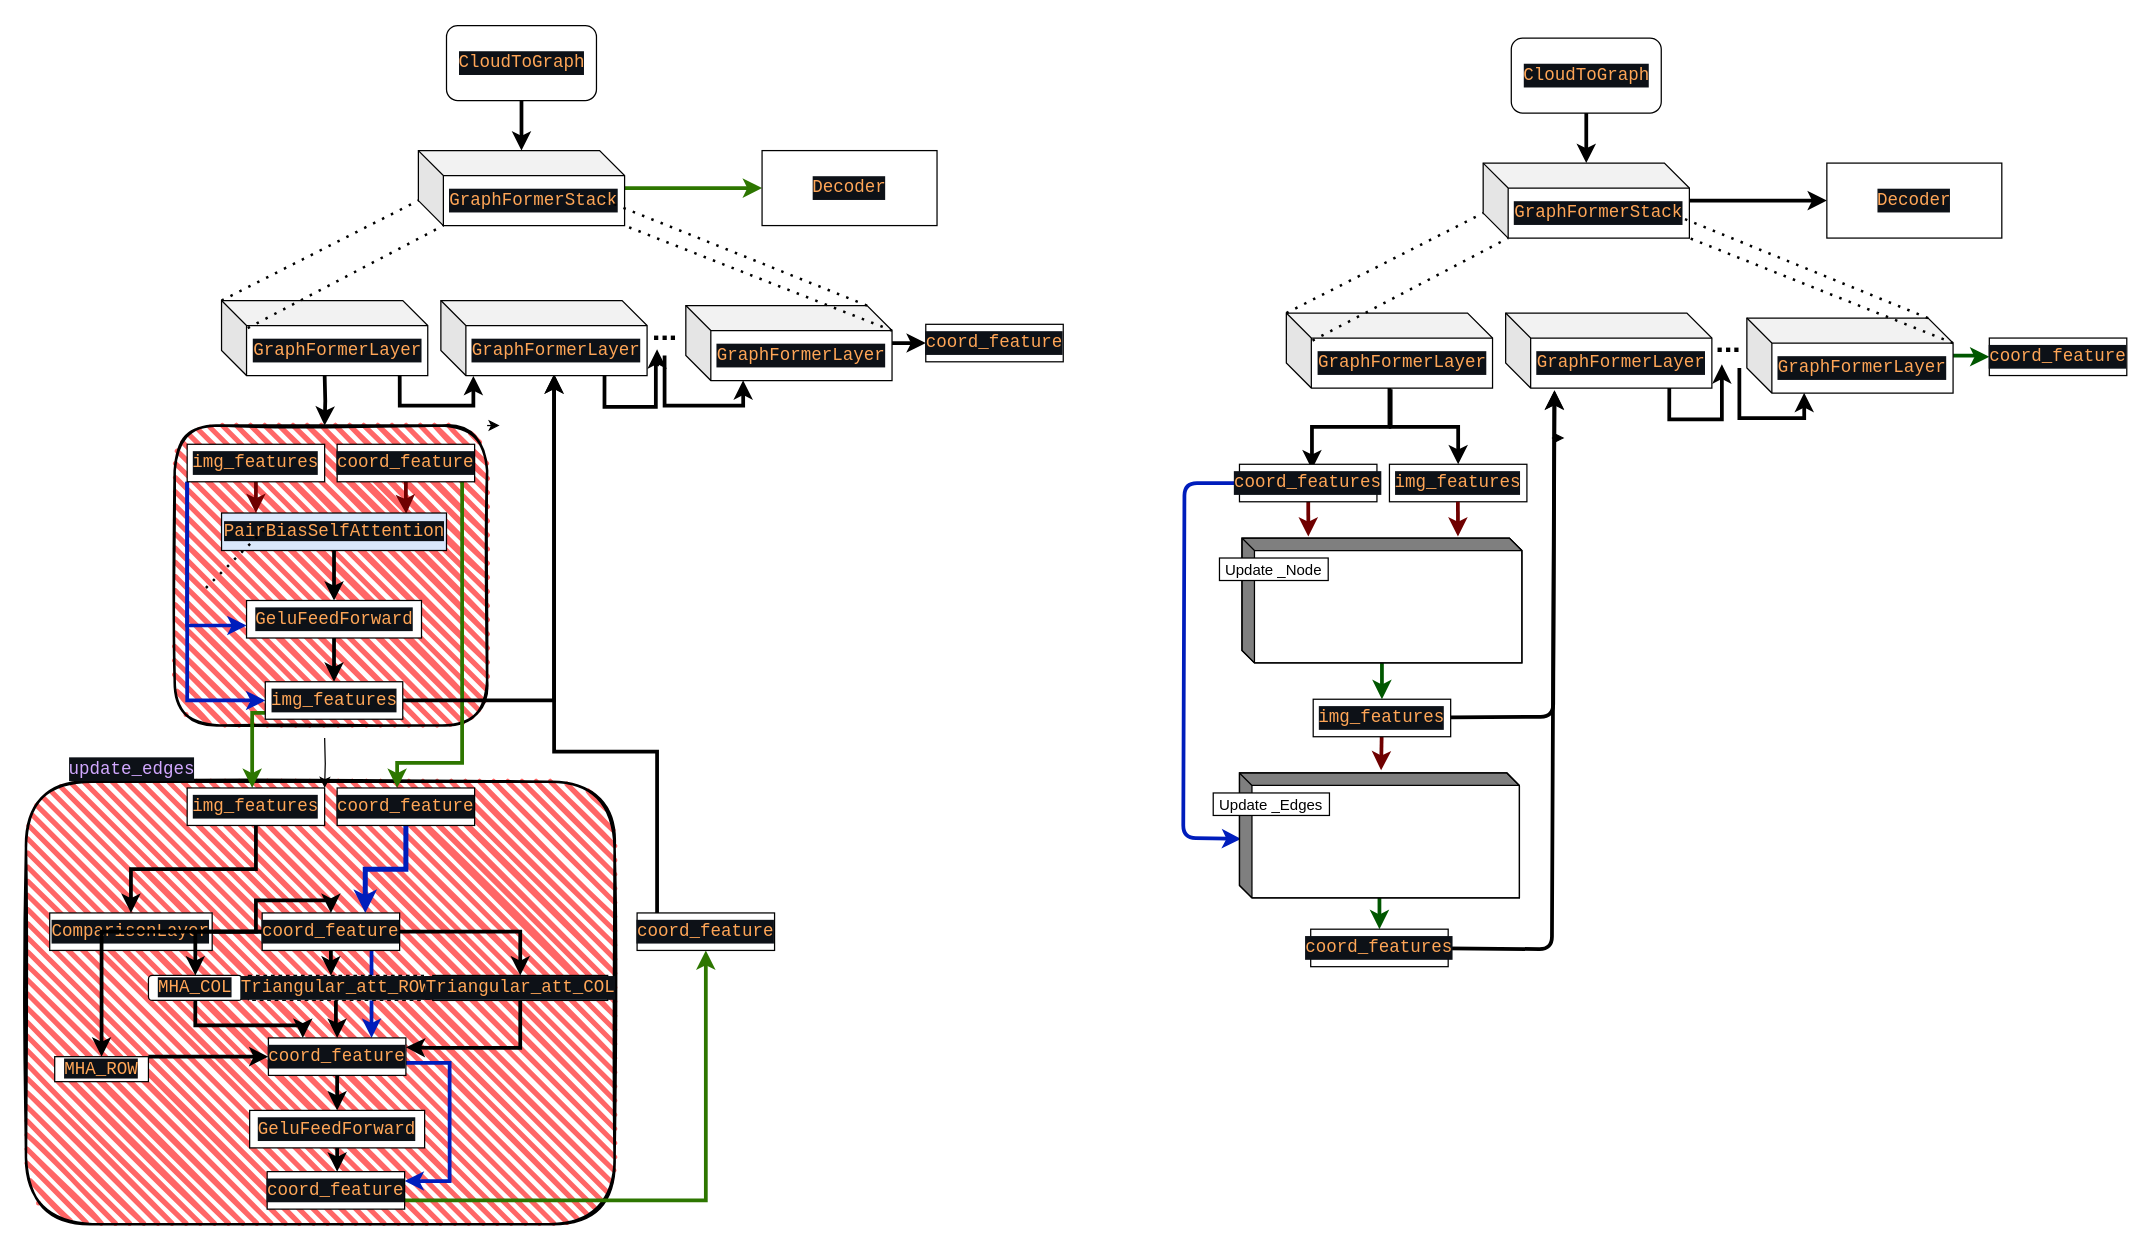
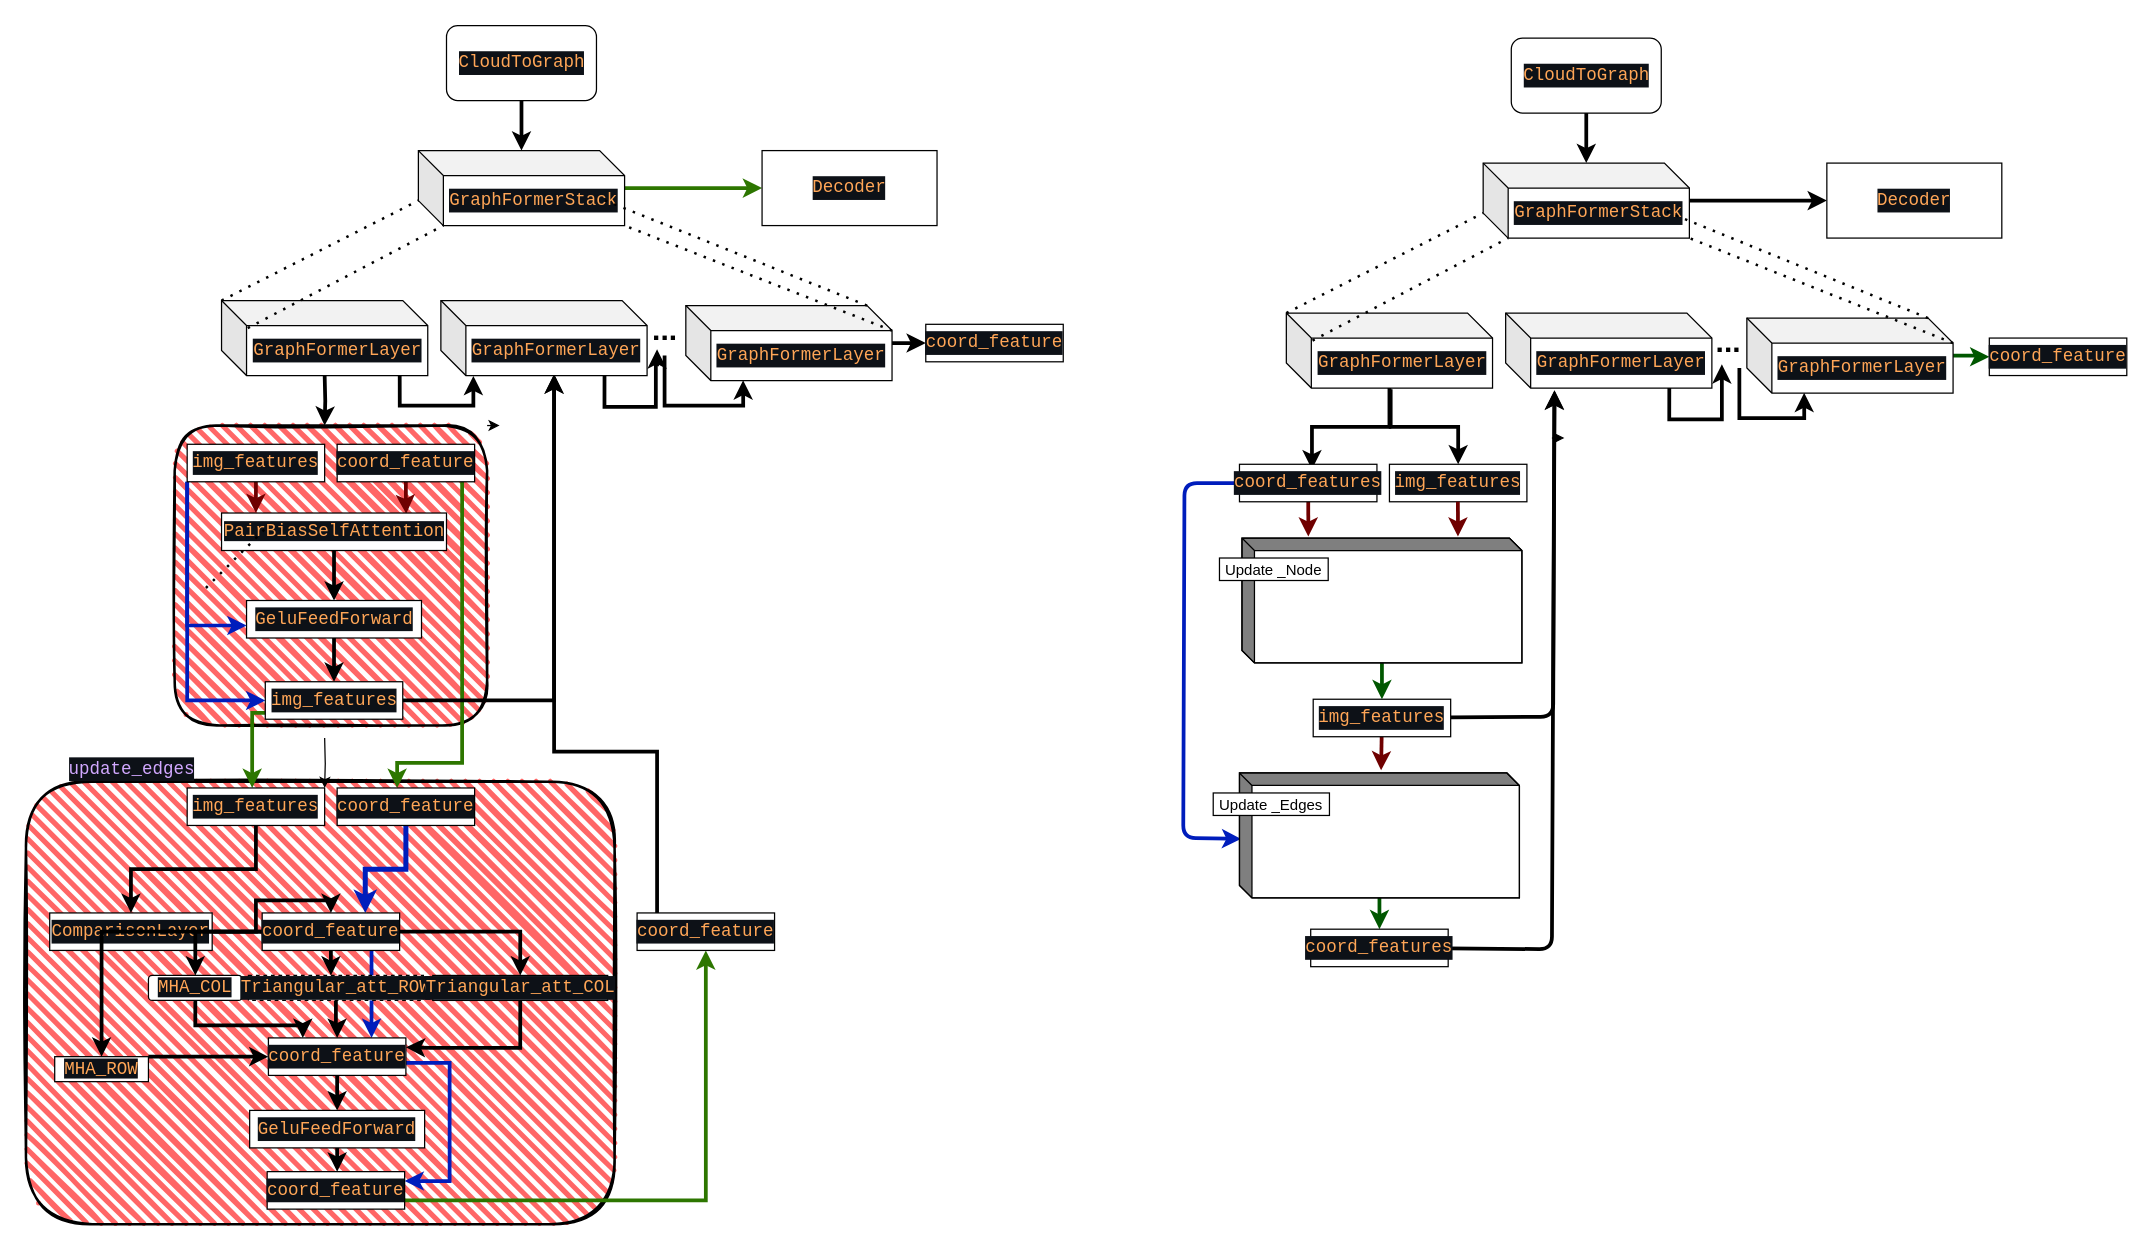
(334, 532) -> (334, 532)
